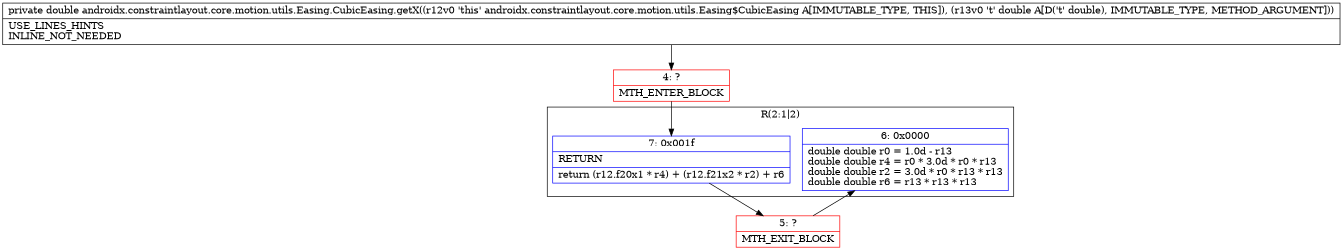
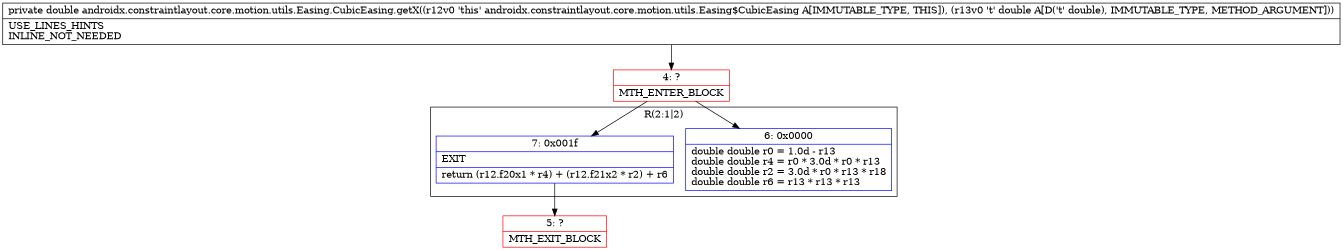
(580, 159) -> (453, 159)
(905, 172) -> (789, 172)
(831, 205) -> (715, 113)
